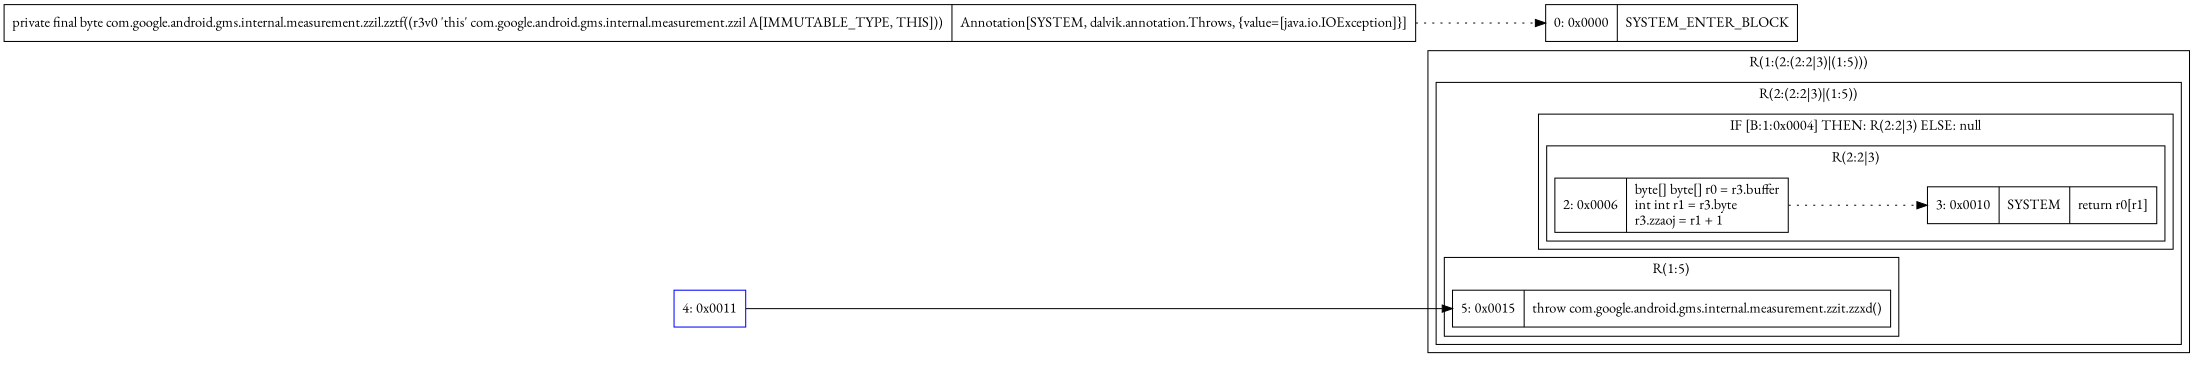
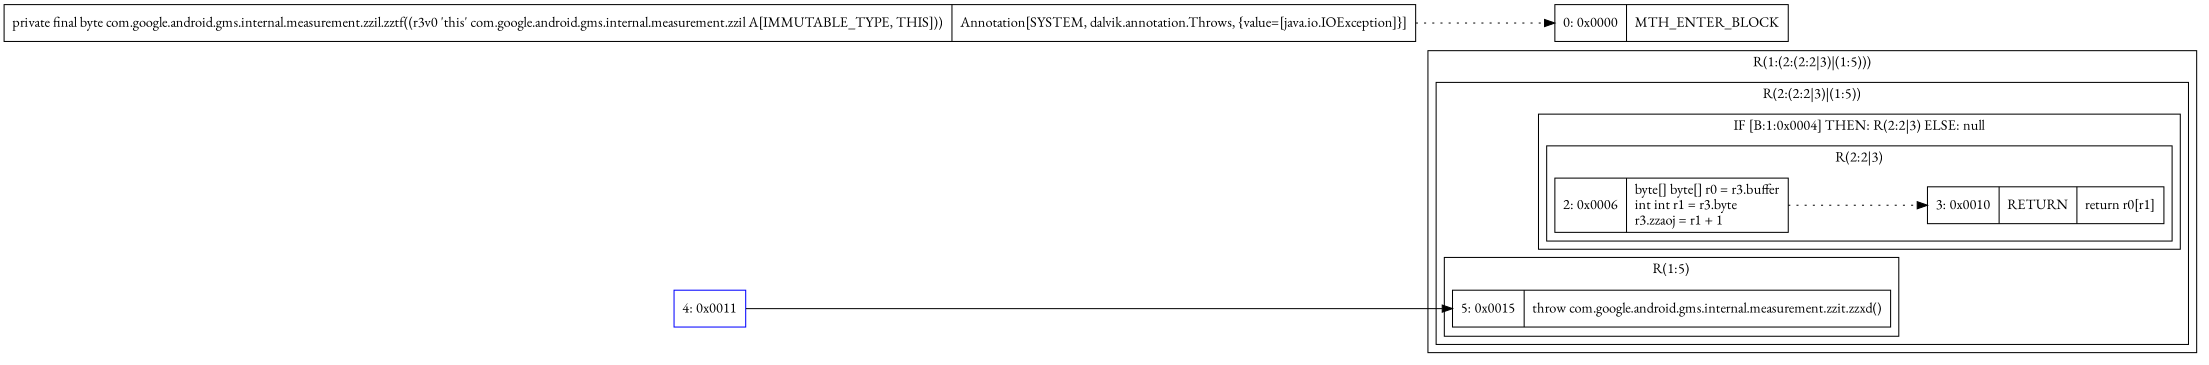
(1707, 23) -> (1707, 23)
(2034, 205) -> (2038, 205)
